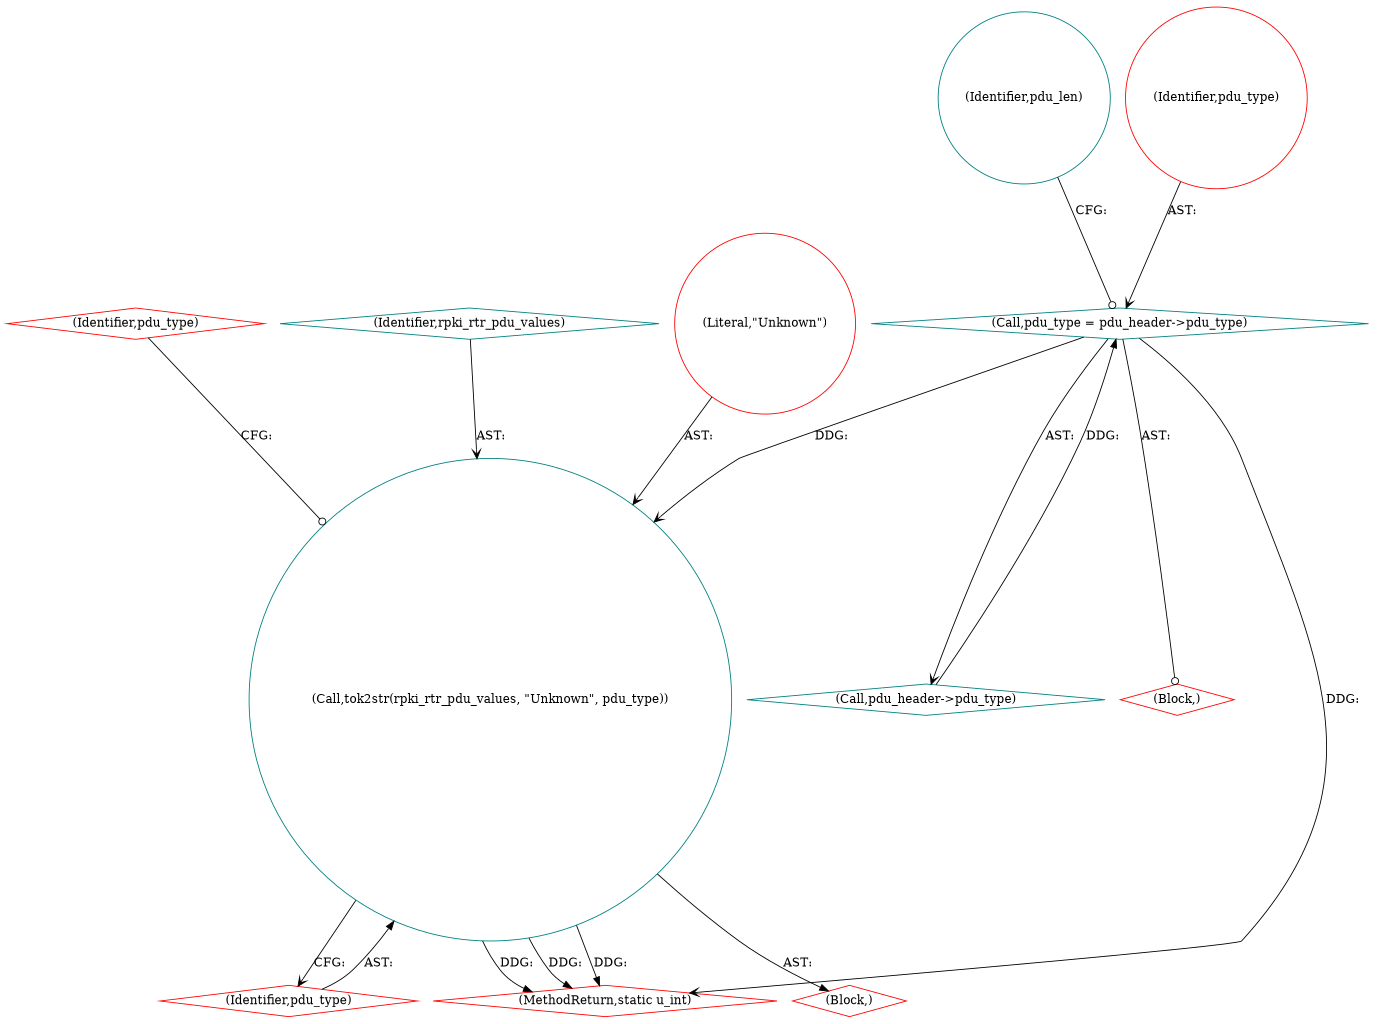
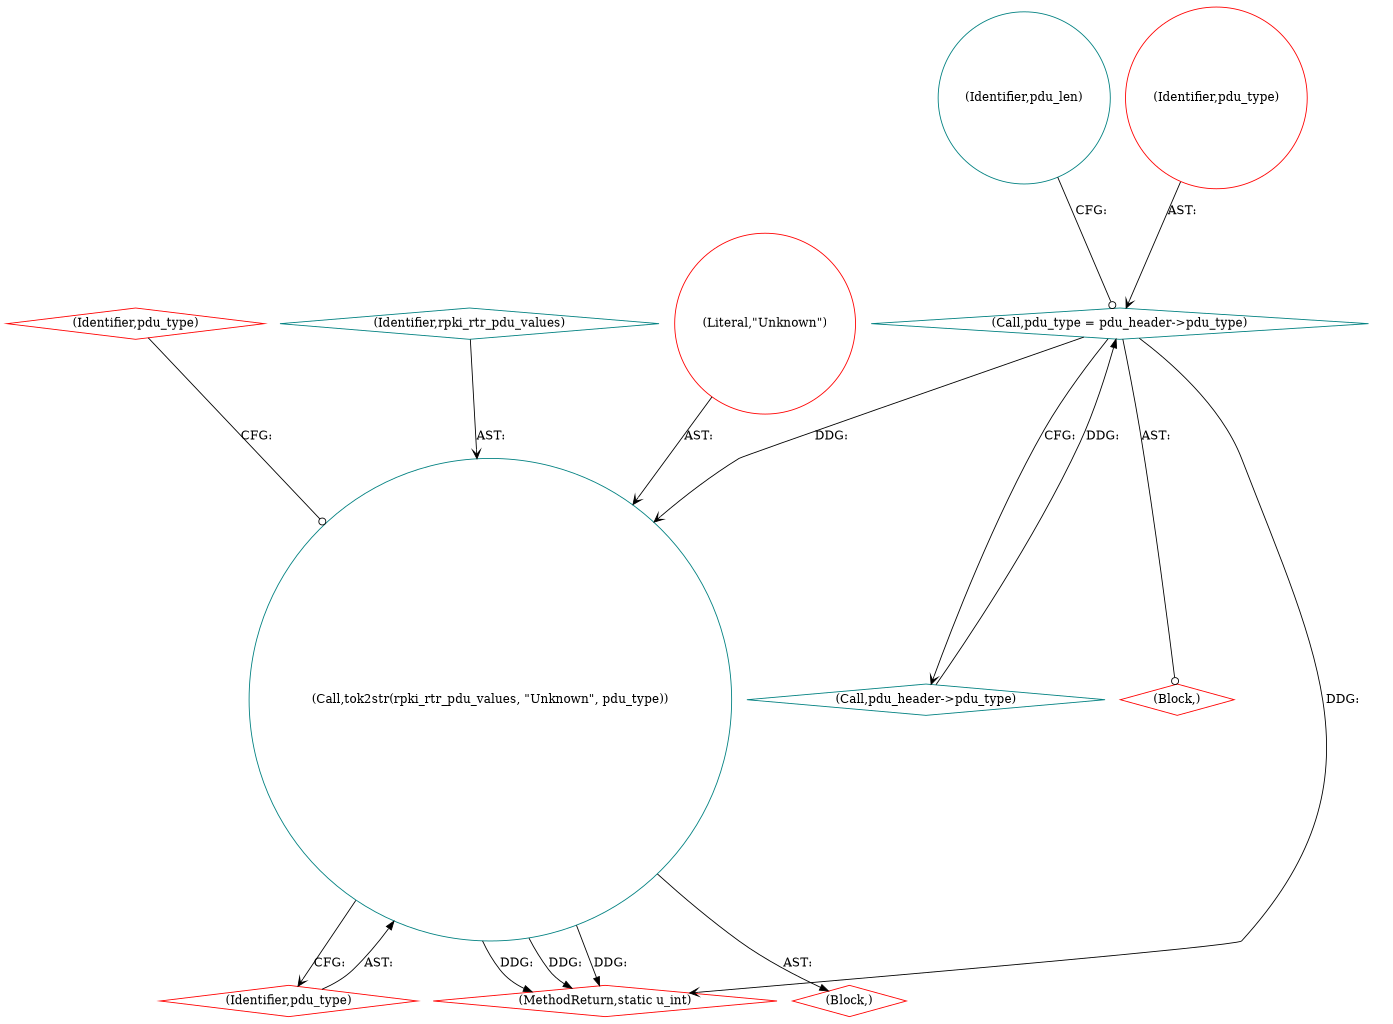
(1062, 436) -> (1062, 436)
